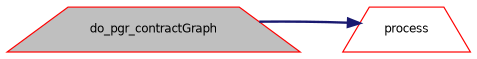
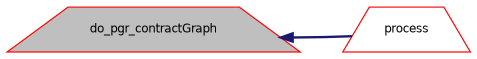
(304, 22) -> (323, 37)
